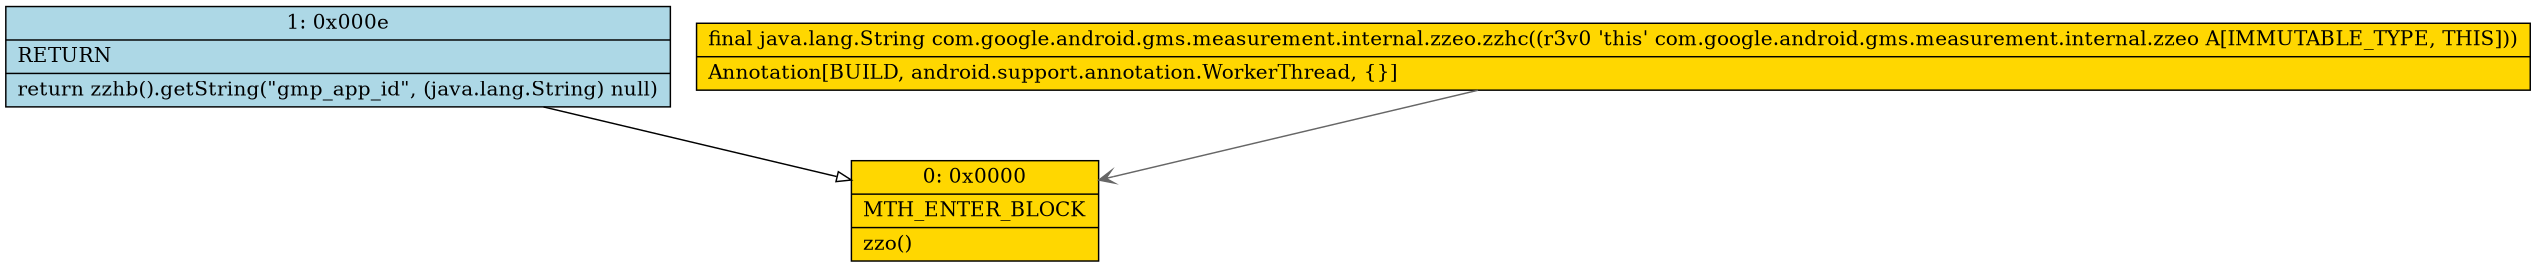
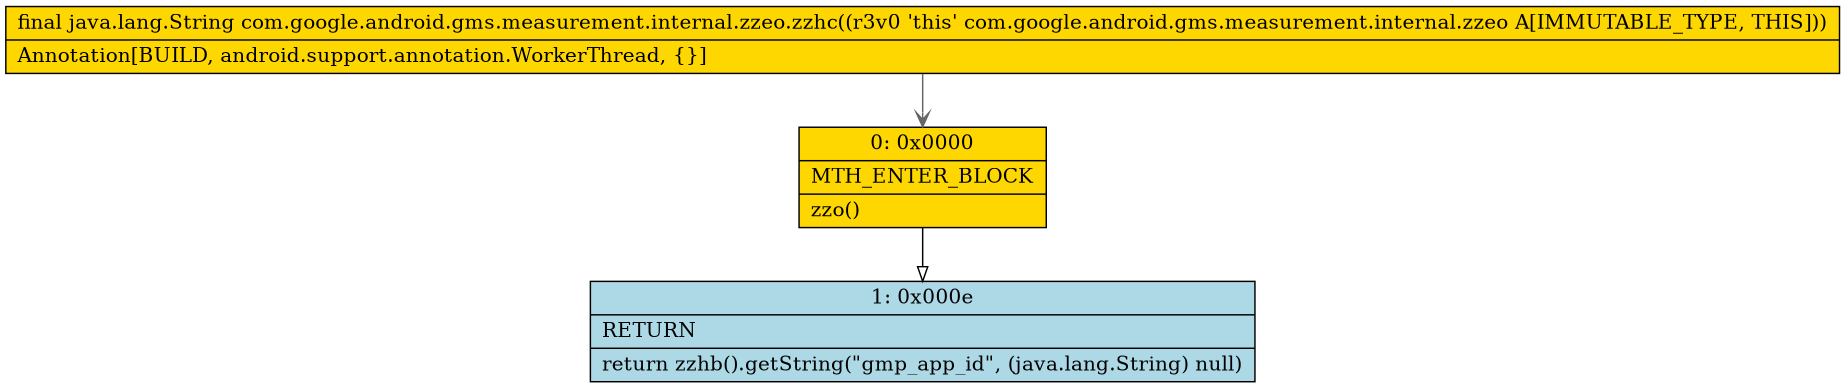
(690, 142) -> (923, 247)
